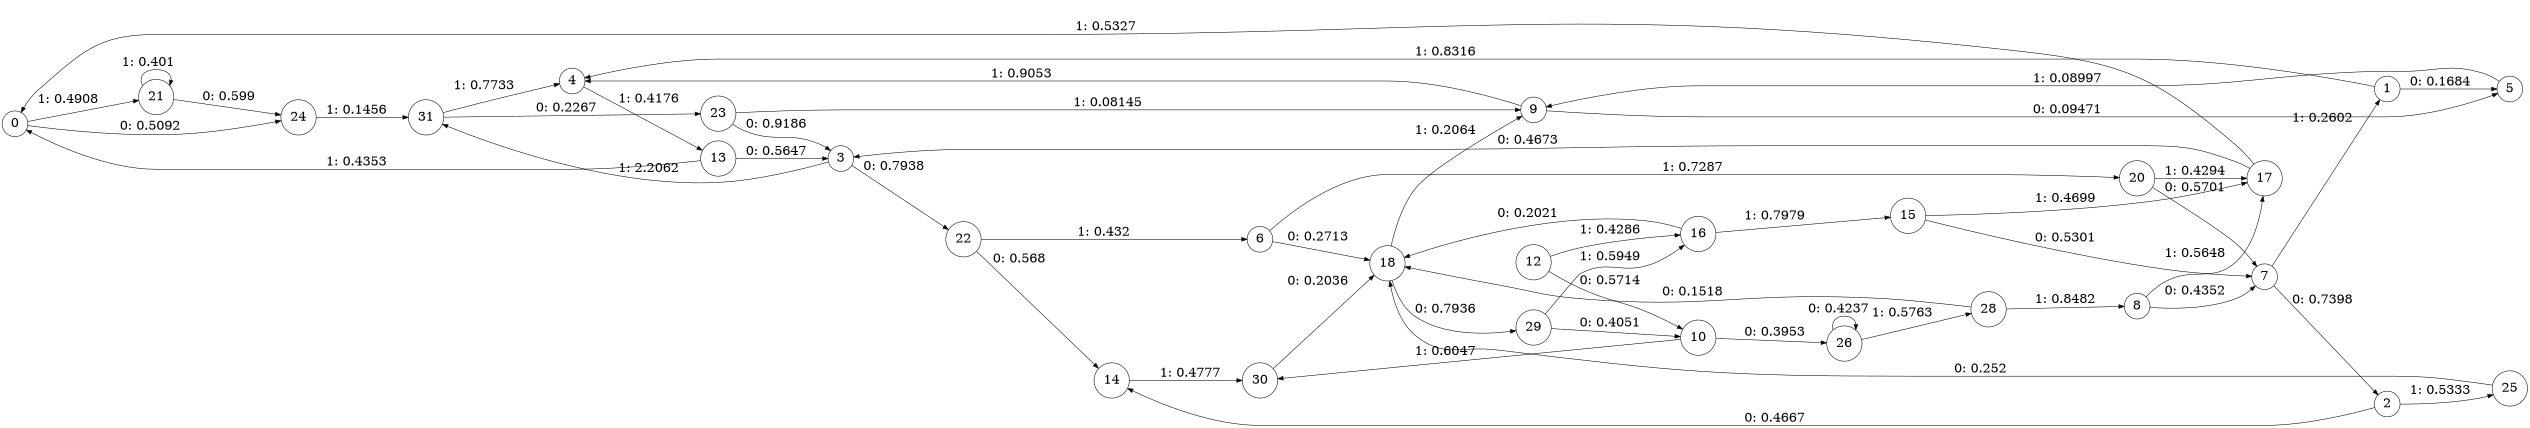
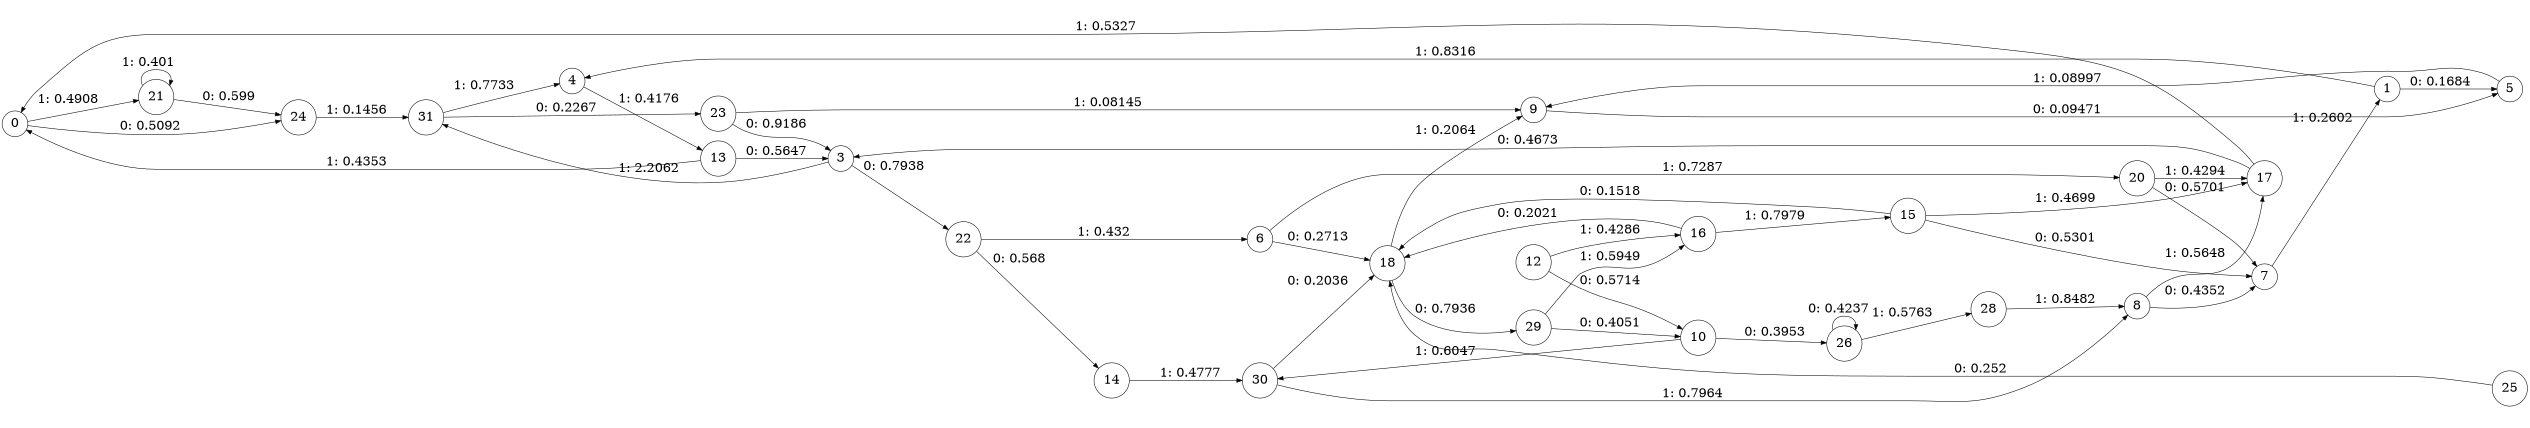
(1057, 81) -> none
(1689, 302) -> (1642, 200)
none -> (1712, 401)
(2387, 404) -> none
